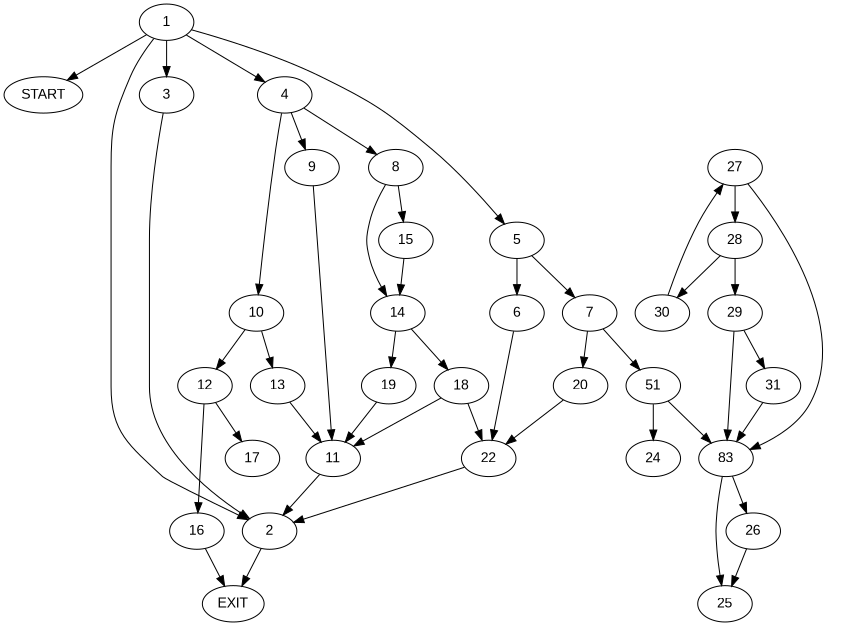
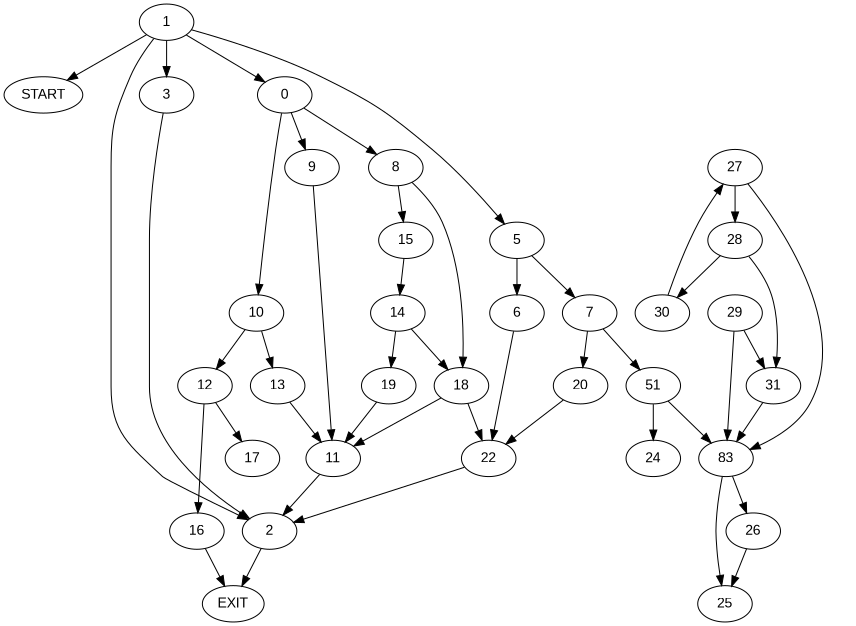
(285, 95) -> (285, 95)
(367, 236) -> (455, 264)
(735, 272) -> (774, 304)
